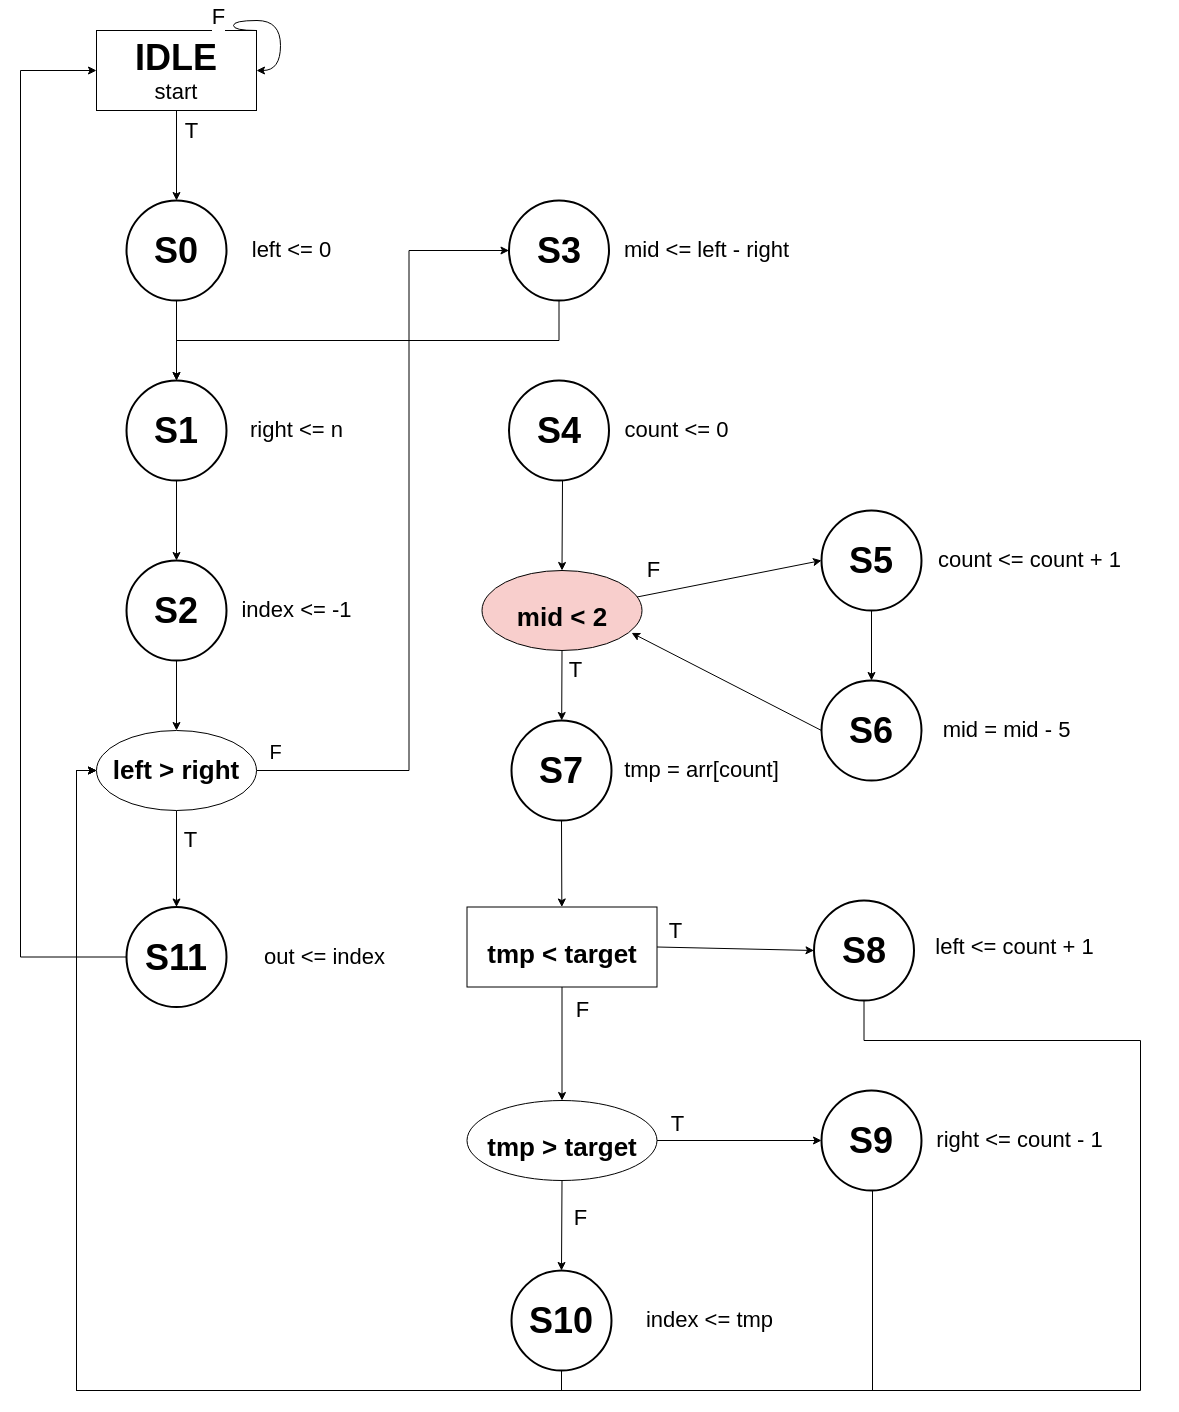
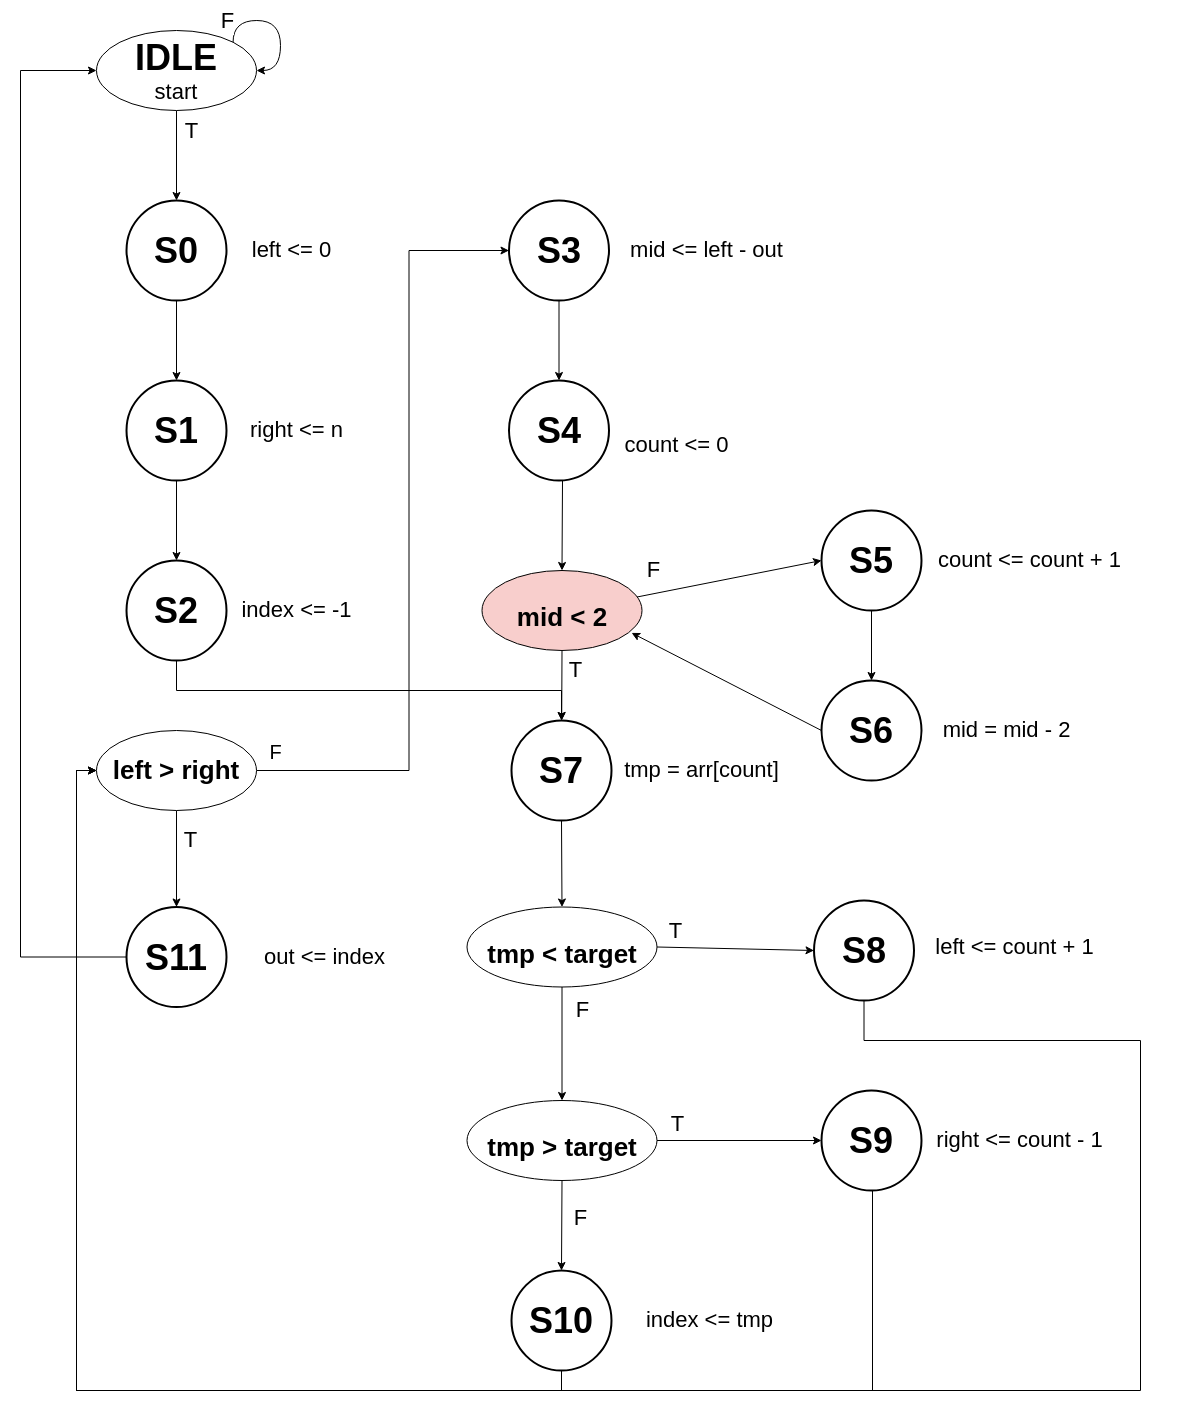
(177, 71) -> (177, 71)
(707, 251) -> (707, 251)
(370, 341) -> (559, 356)
(676, 431) -> (676, 446)
(177, 706) -> (366, 691)
(1007, 731) -> (1007, 731)
(562, 947) -> (562, 947)
